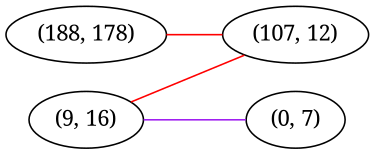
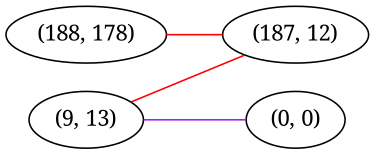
(296, 35) -> (296, 35)
(86, 120) -> (86, 120)
(296, 120) -> (296, 120)
